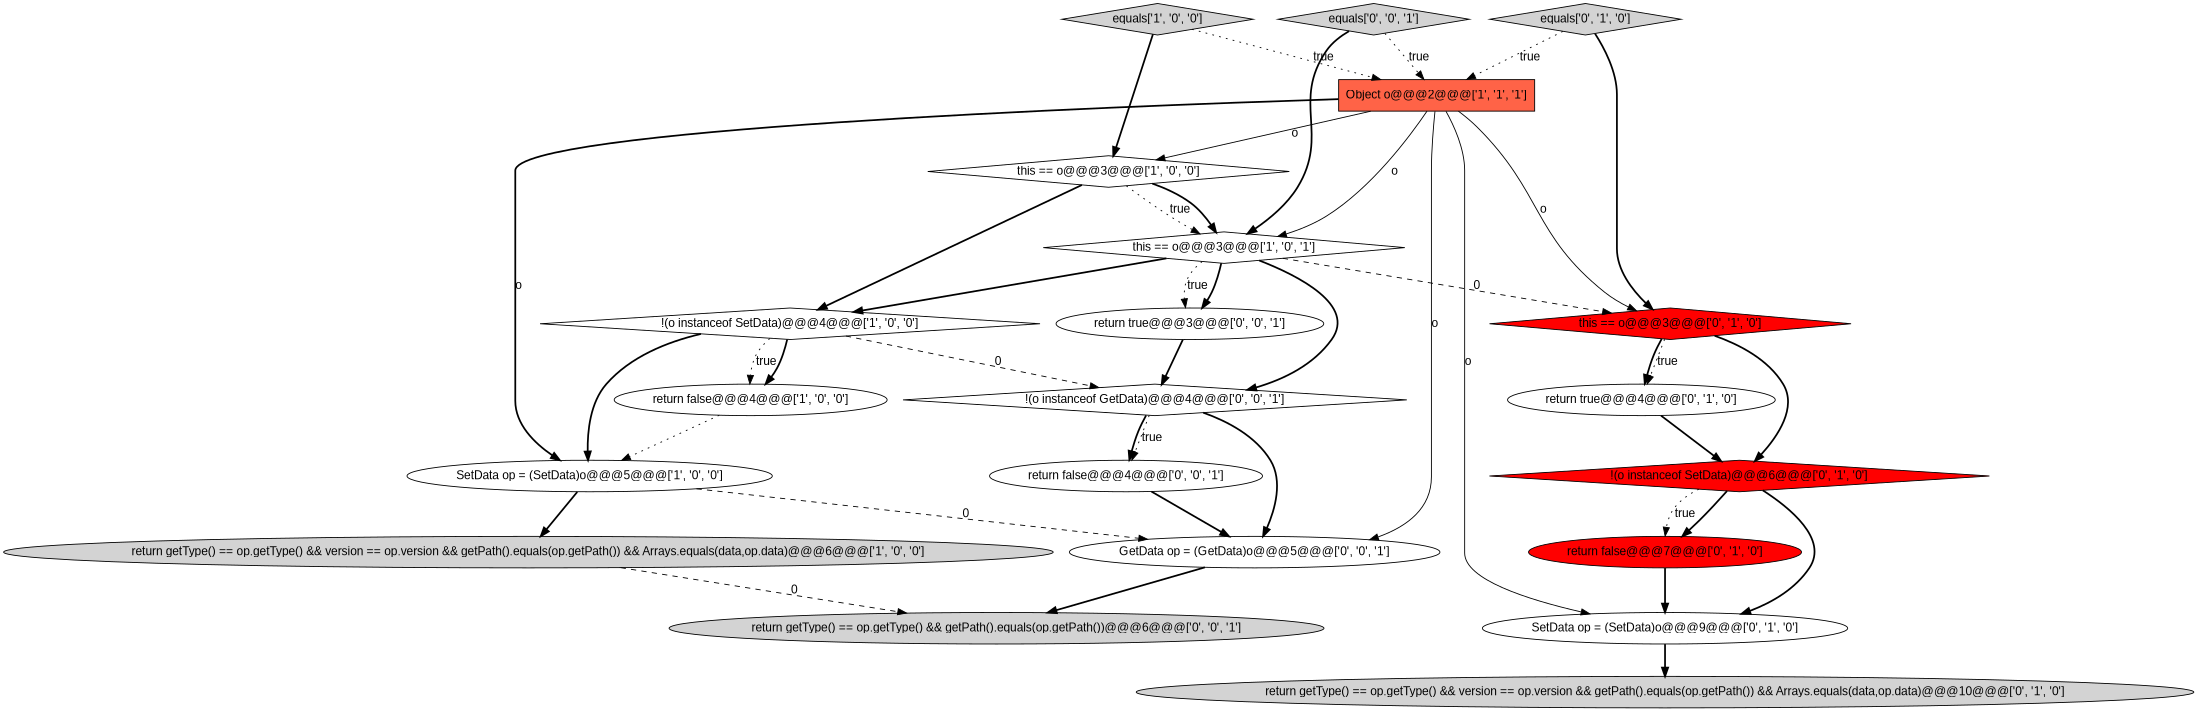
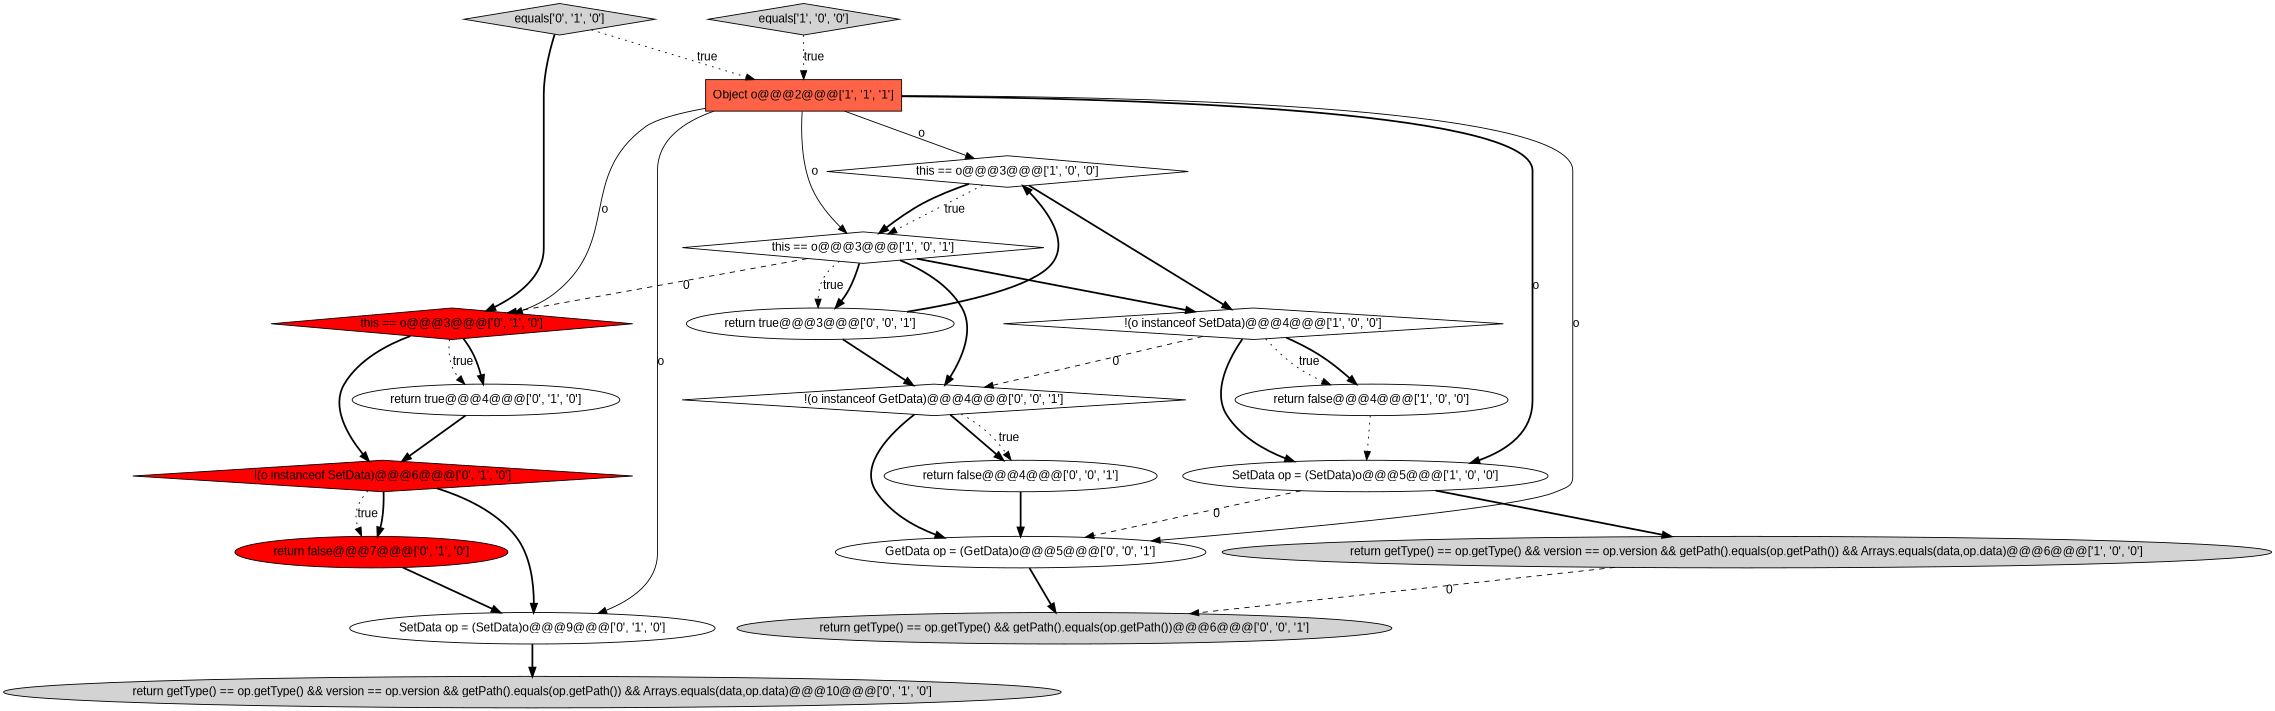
(1374, 19) -> none
(1135, 91) -> (1016, 285)
